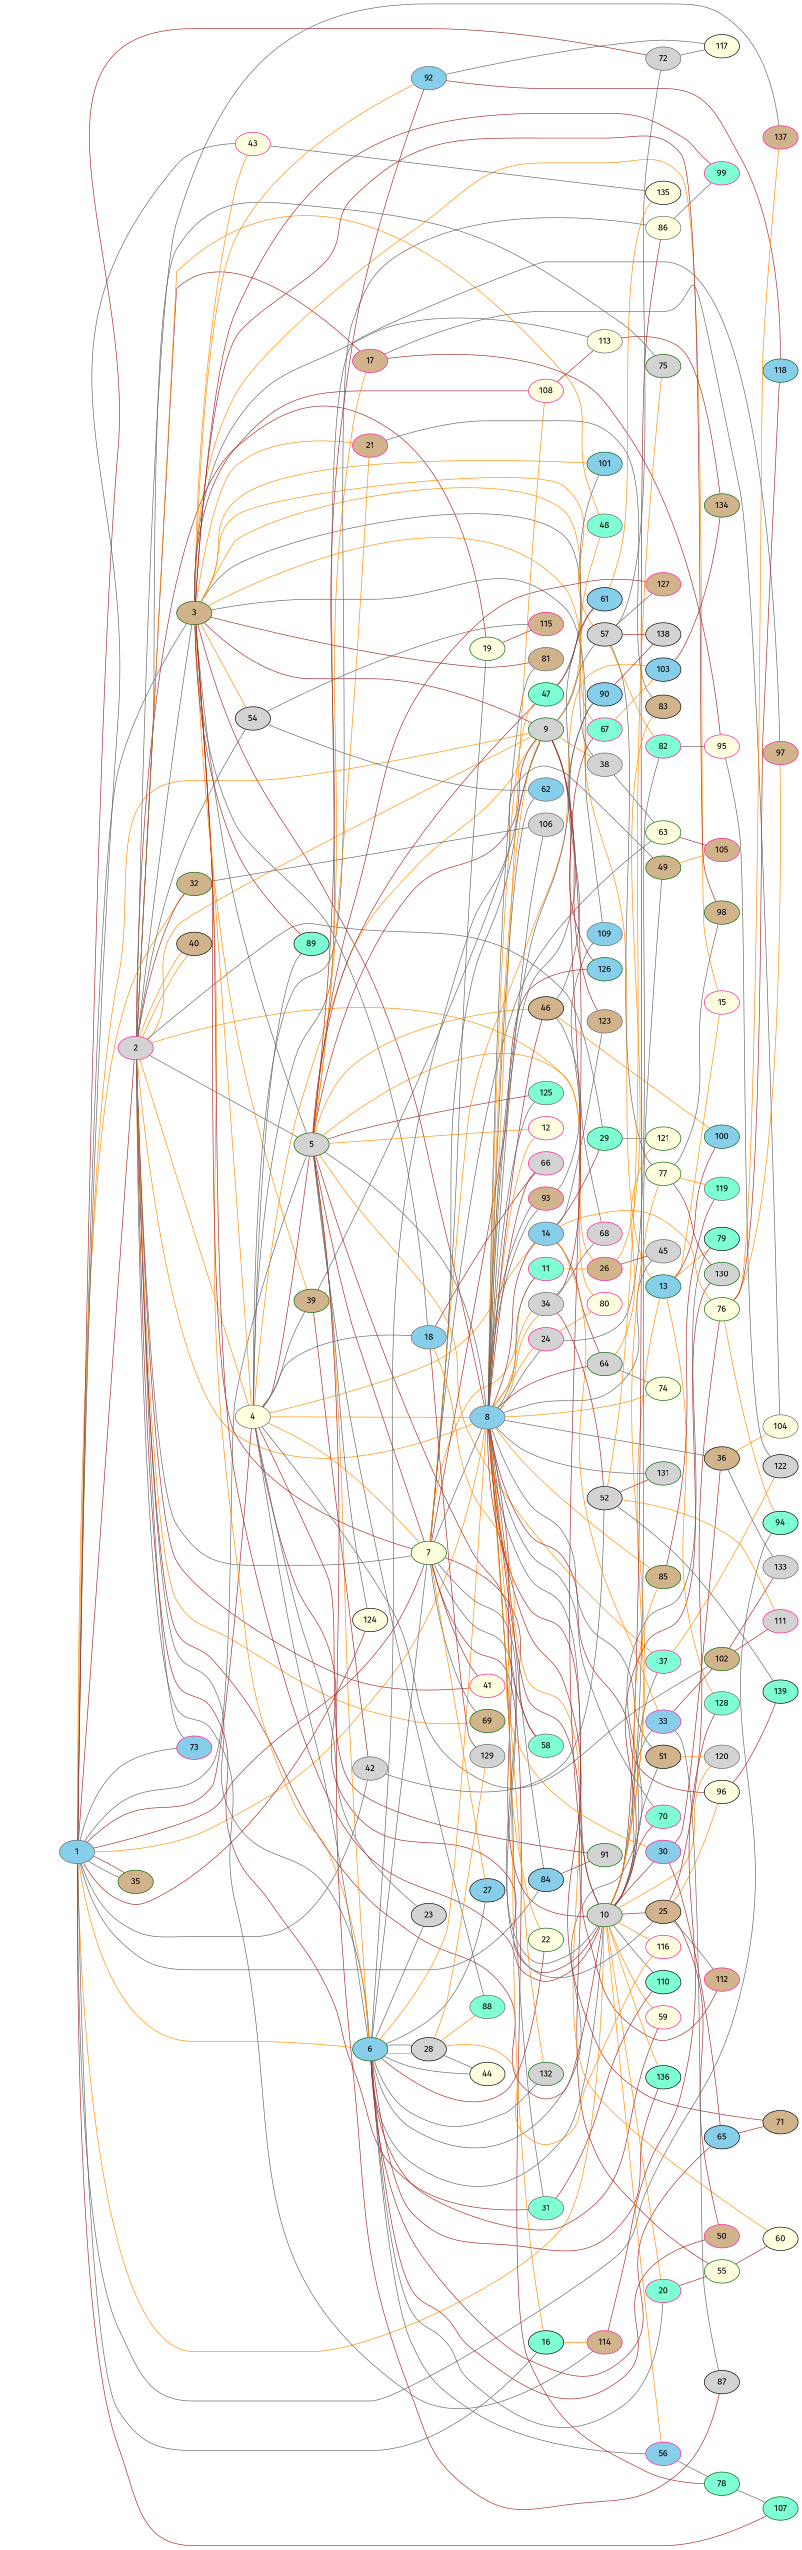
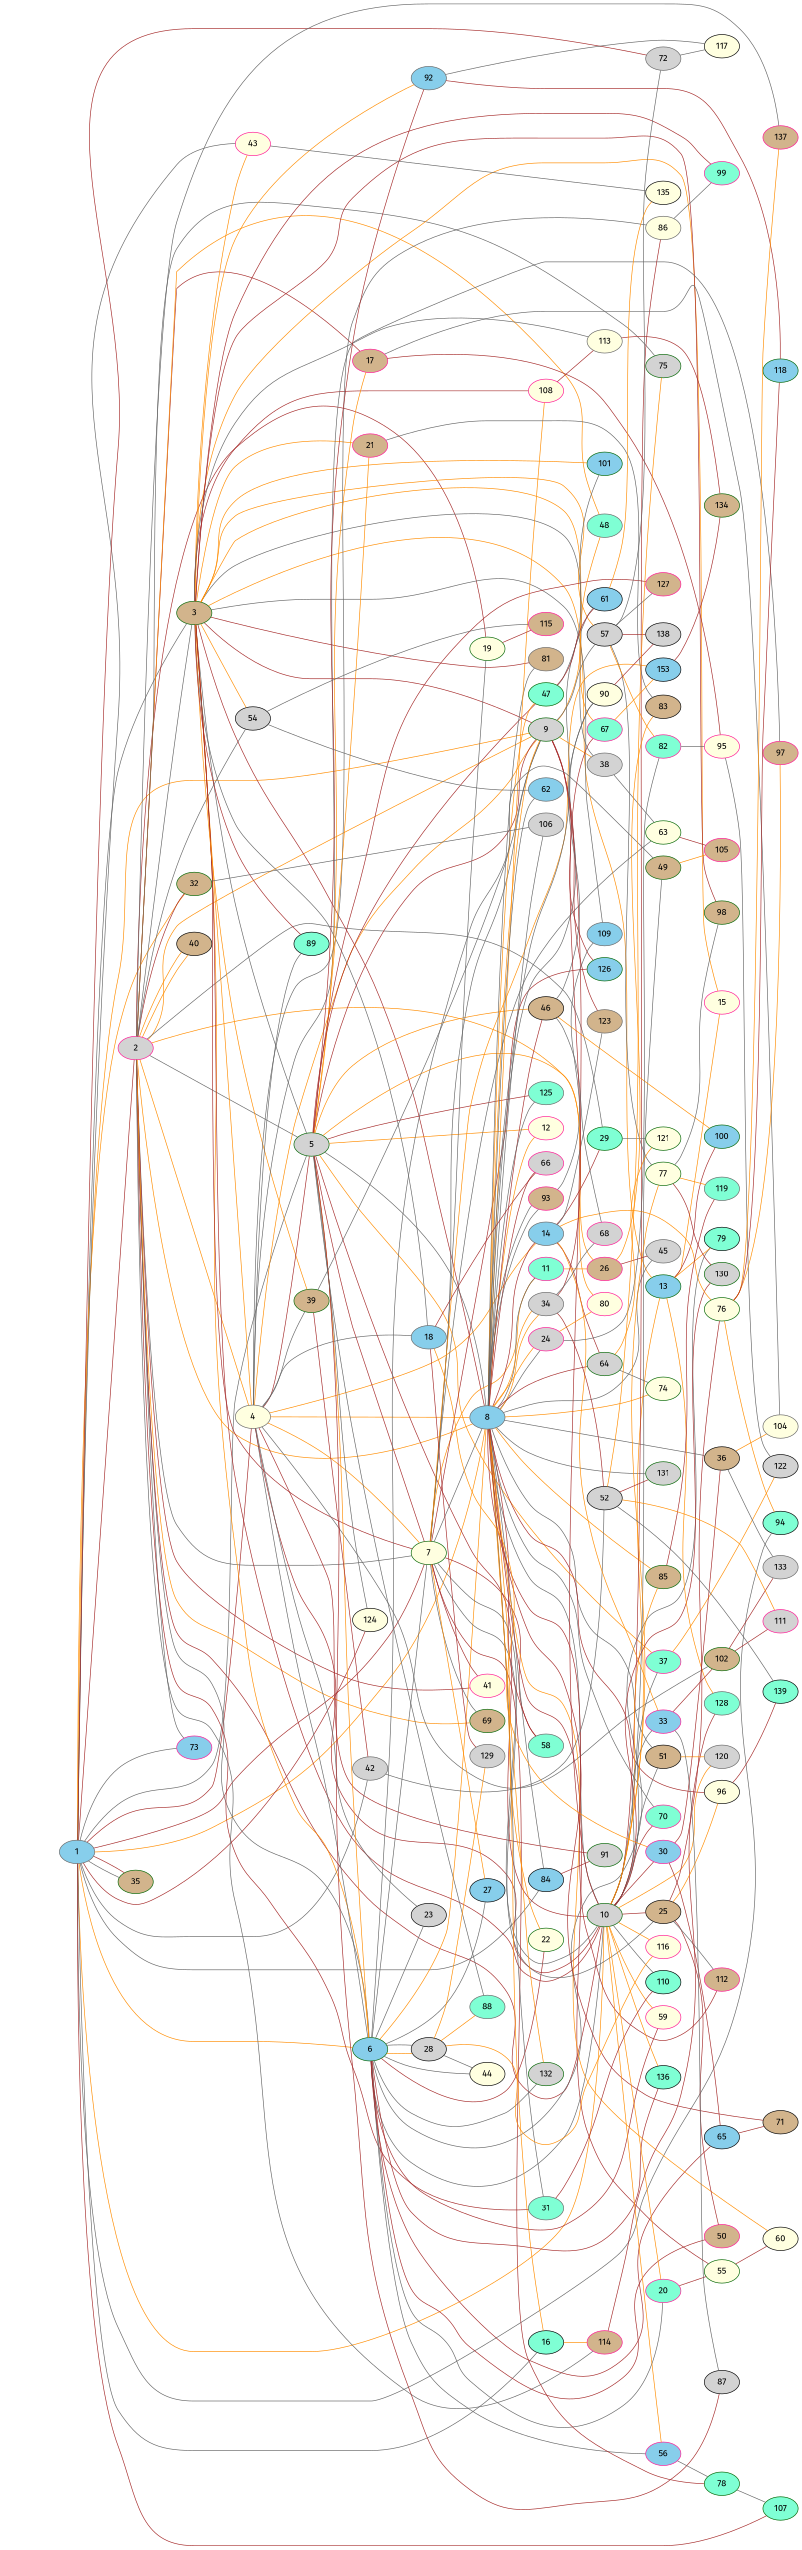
(663, 670) -> (663, 670)
(605, 694) -> (605, 694)
